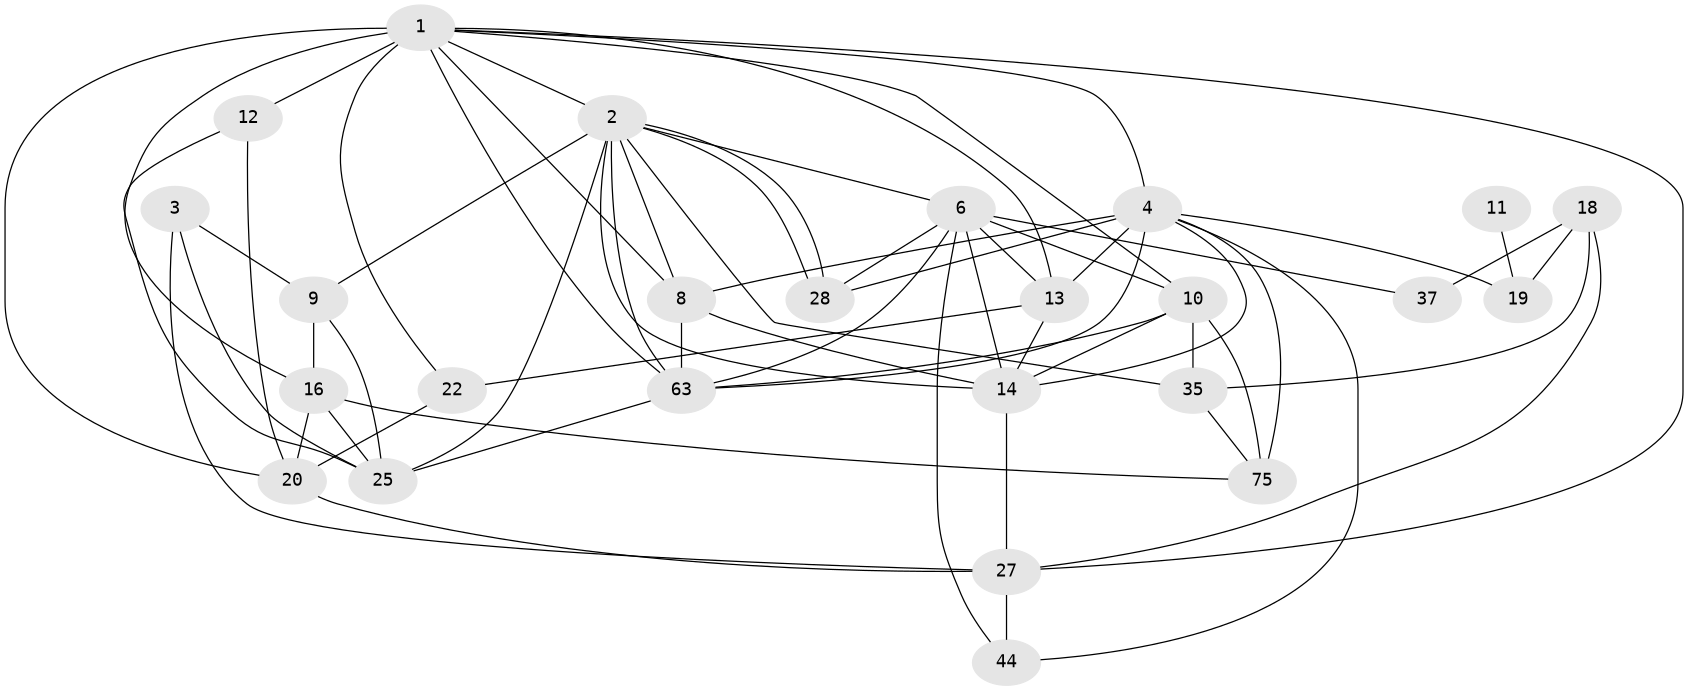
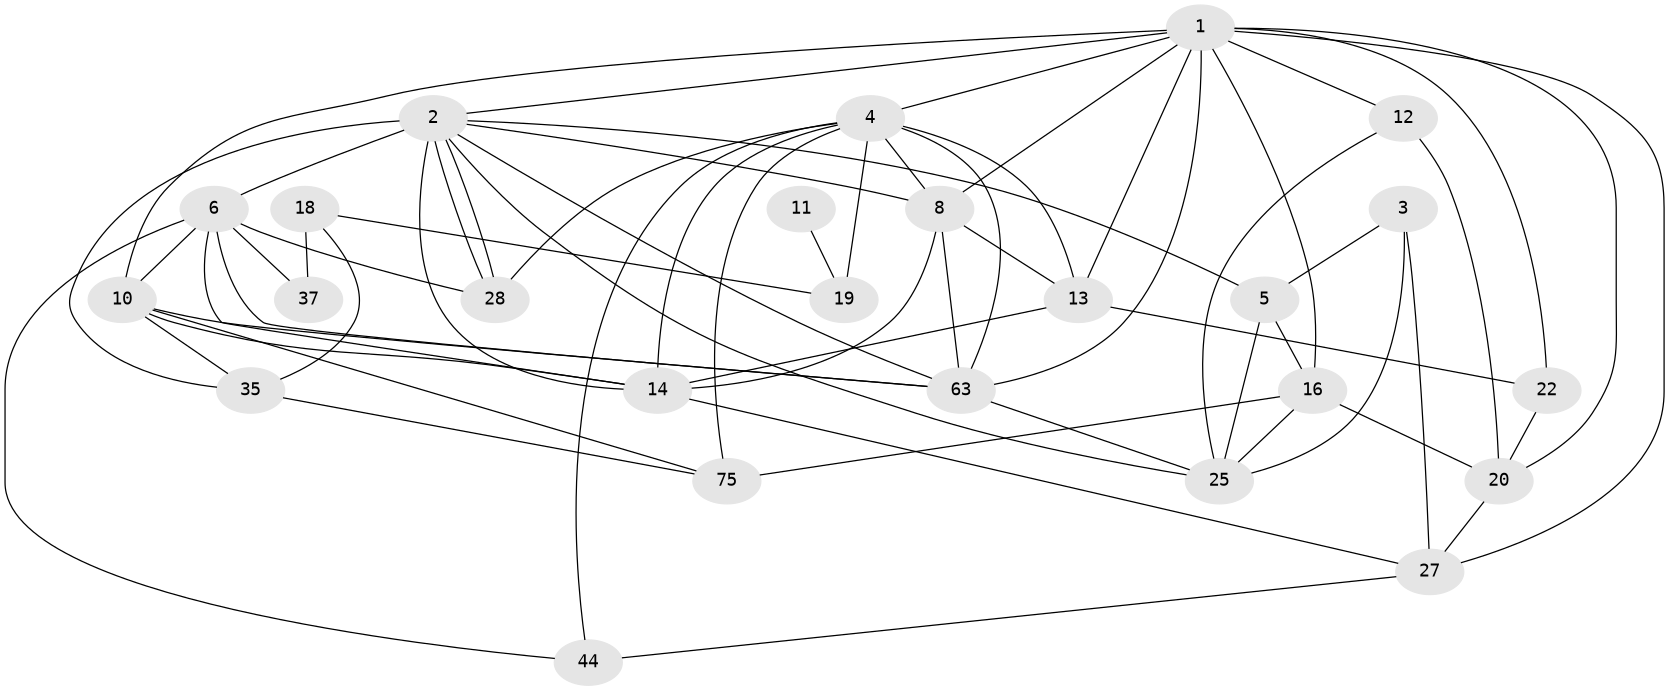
(1009, 256) -> (1009, 255)
(314, 300) -> (1265, 300)
(1385, 475) -> none
